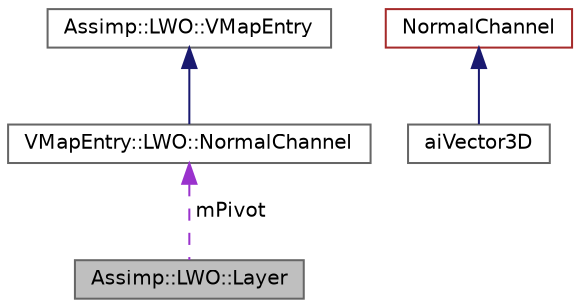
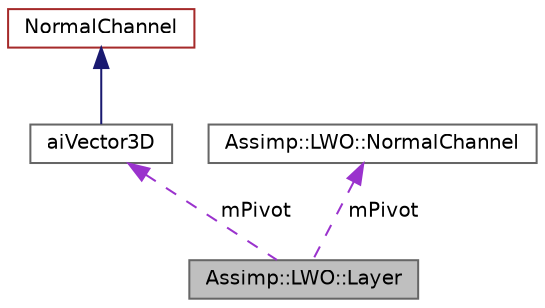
(189, 28) -> none
(189, 144) -> (373, 144)
none -> (211, 217)
